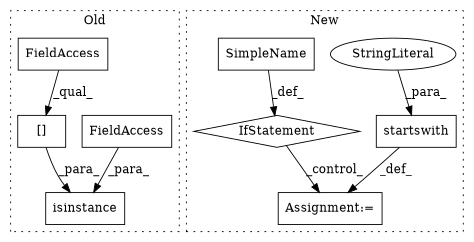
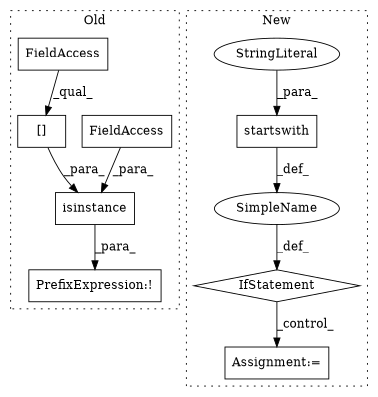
(266, 54) -> (277, 209)
(377, 167) -> (277, 166)
none -> (95, 286)
